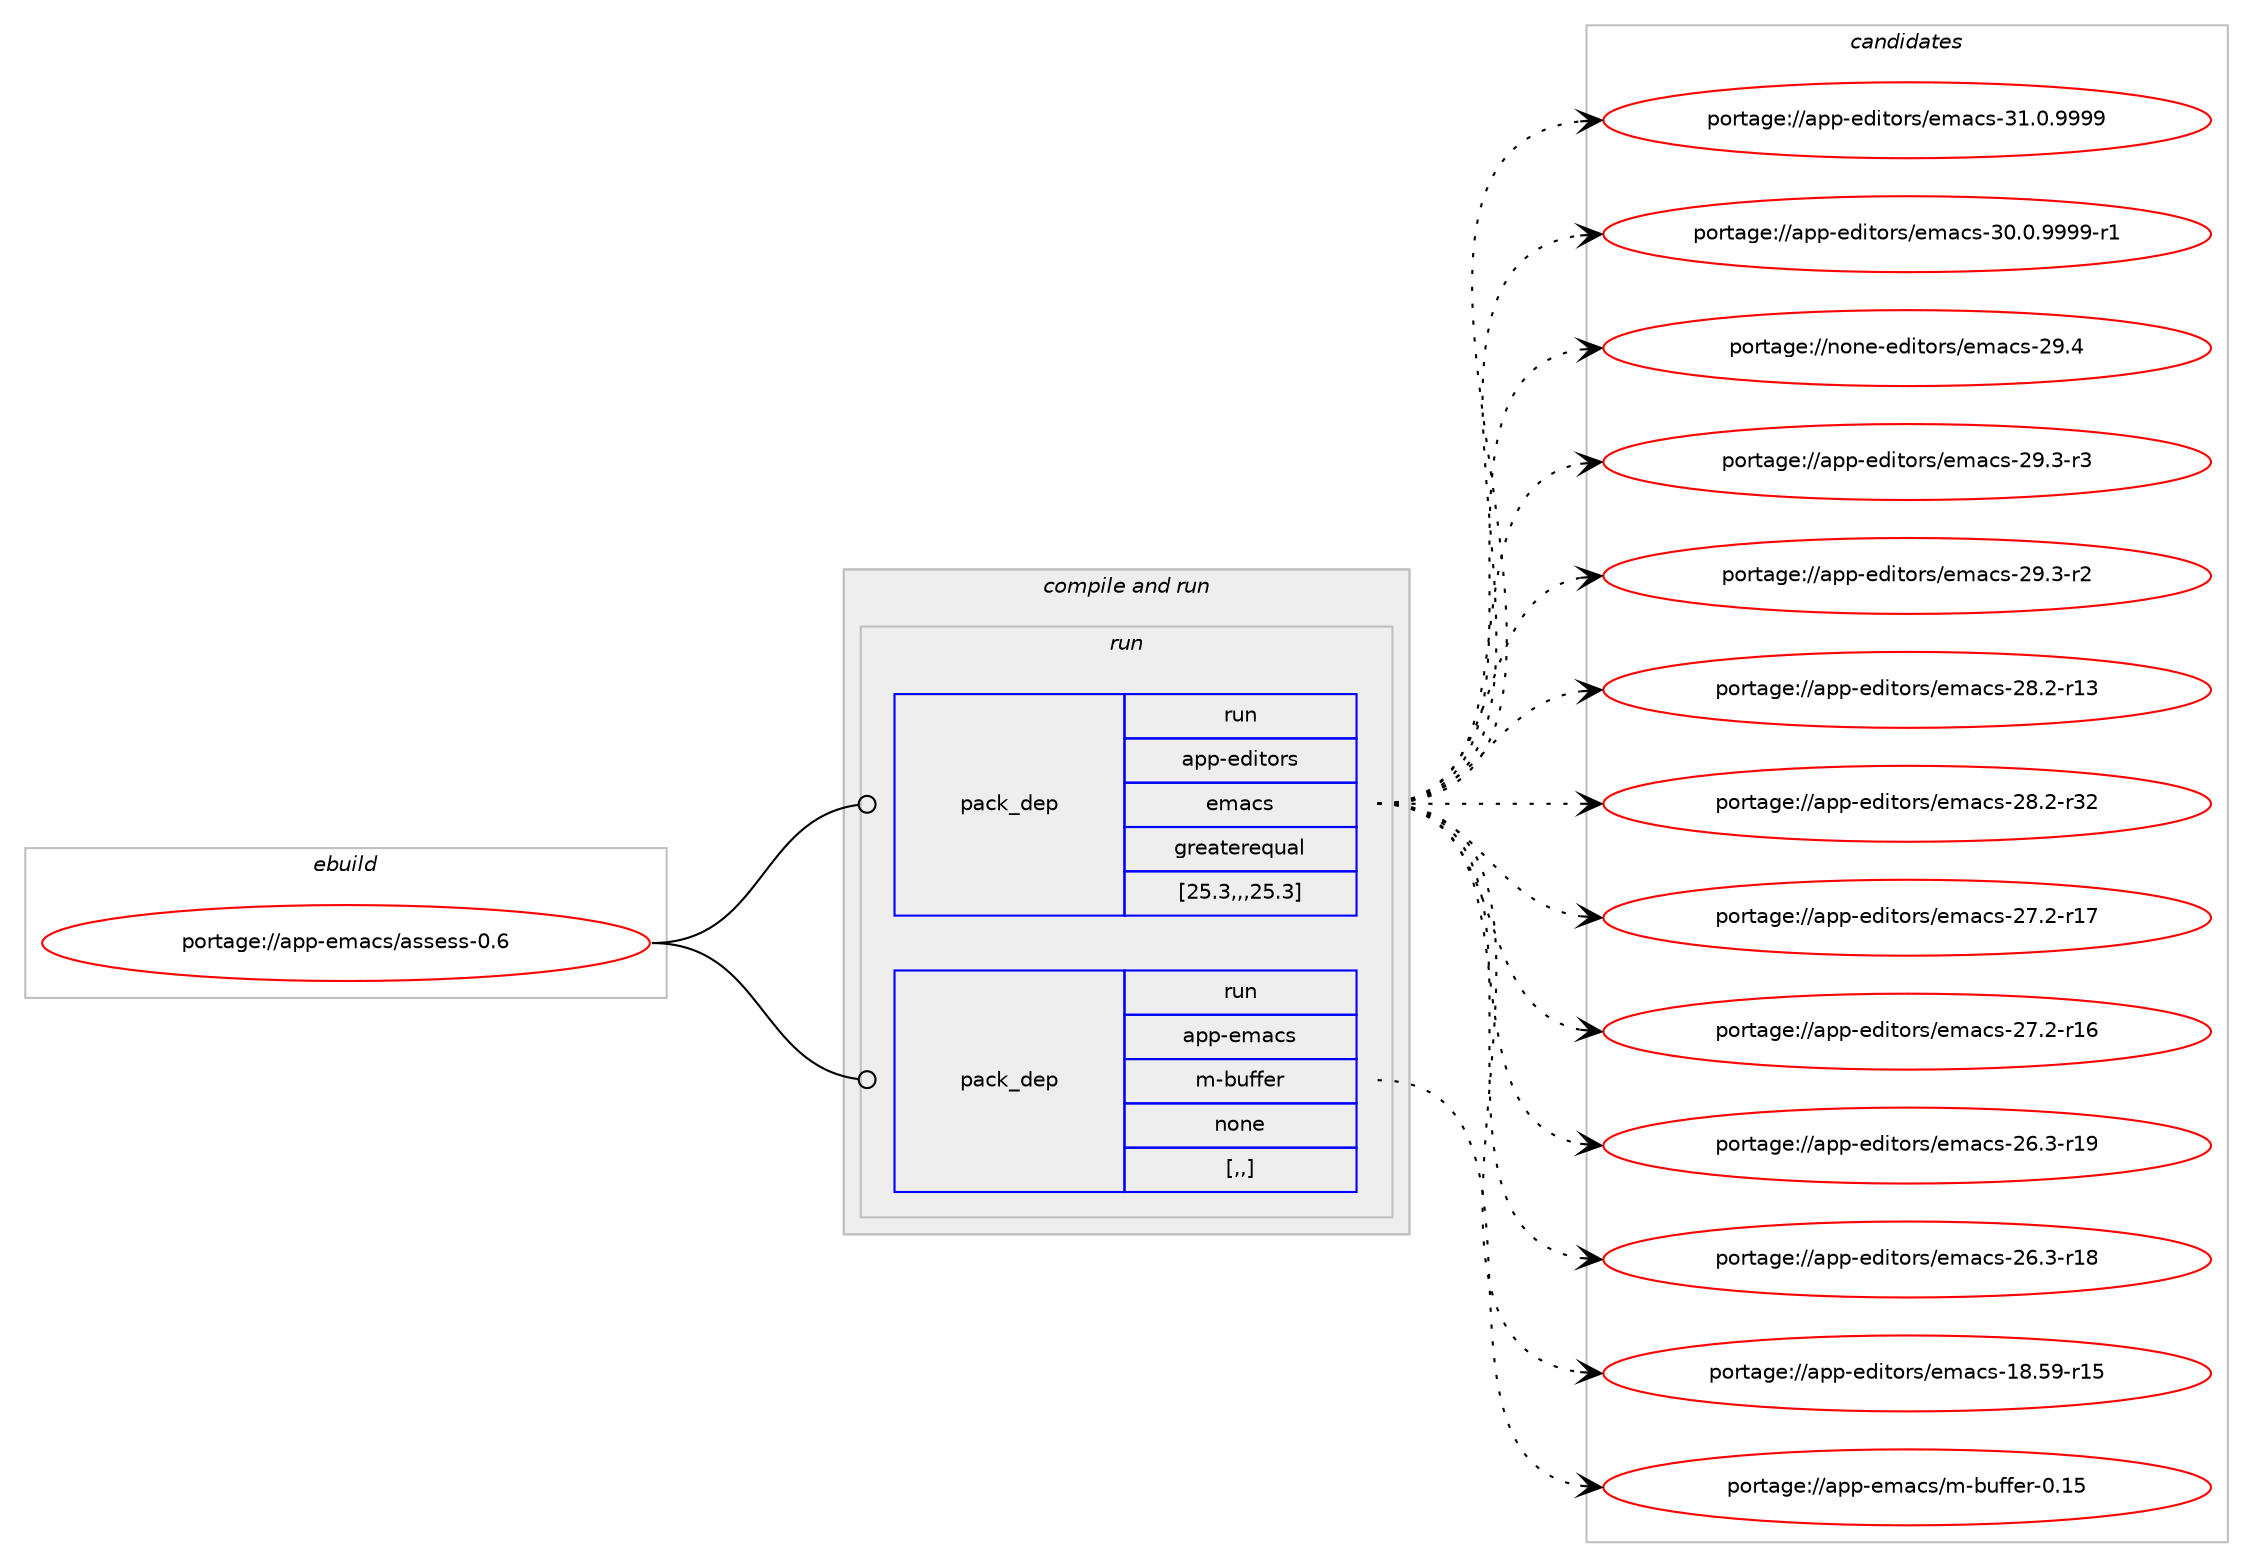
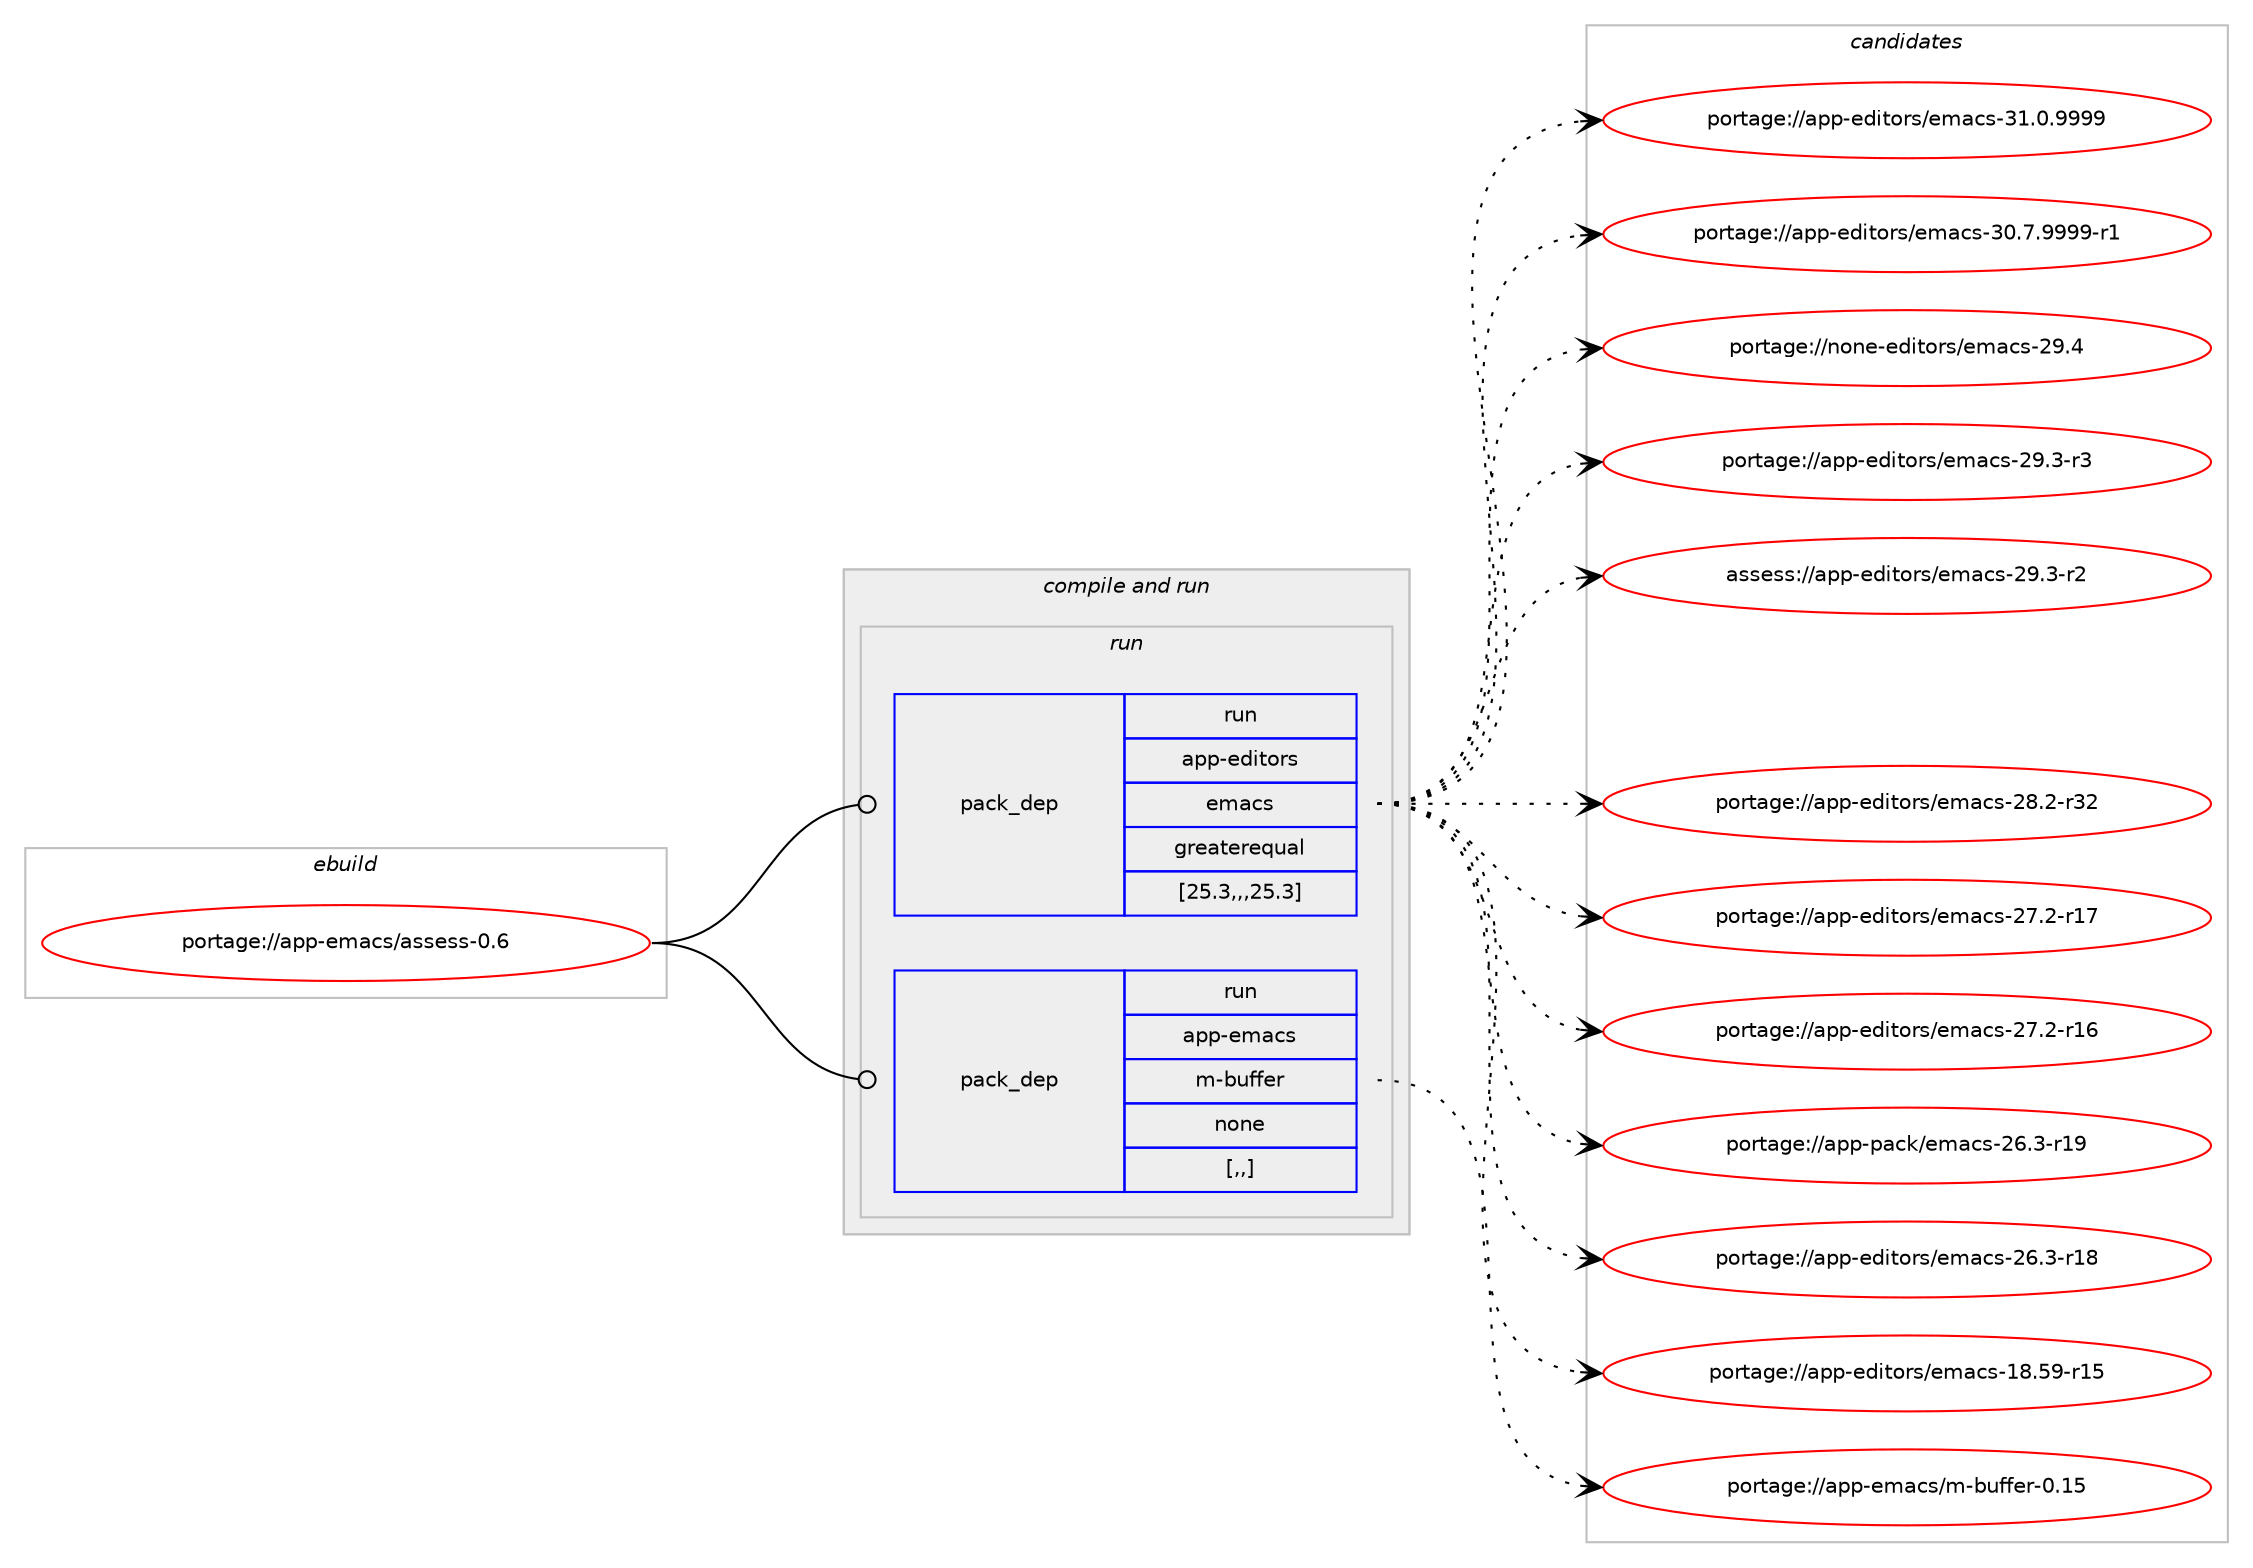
(1907, 234) -> (1907, 234)
(1907, 576) -> (1907, 576)
(1907, 690) -> none
(1907, 1146) -> (1907, 1146)
